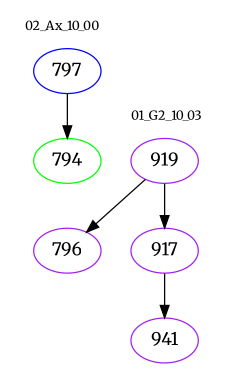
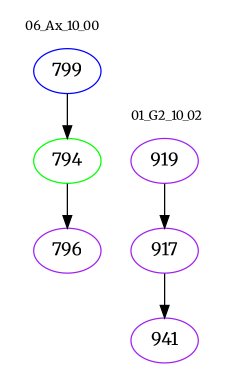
(63, 27) -> (63, 27)
(67, 71) -> (67, 71)
(167, 117) -> (167, 117)
(129, 194) -> (67, 200)
